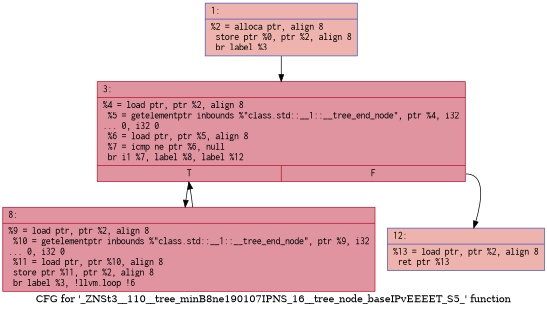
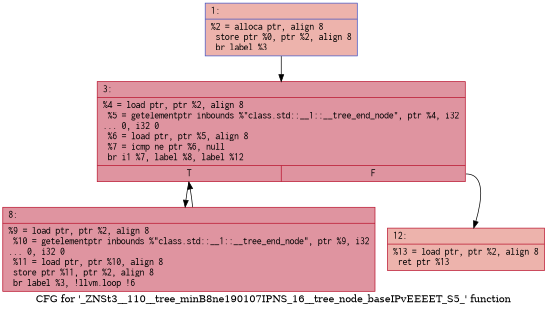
(466, 249) -> (466, 249)
